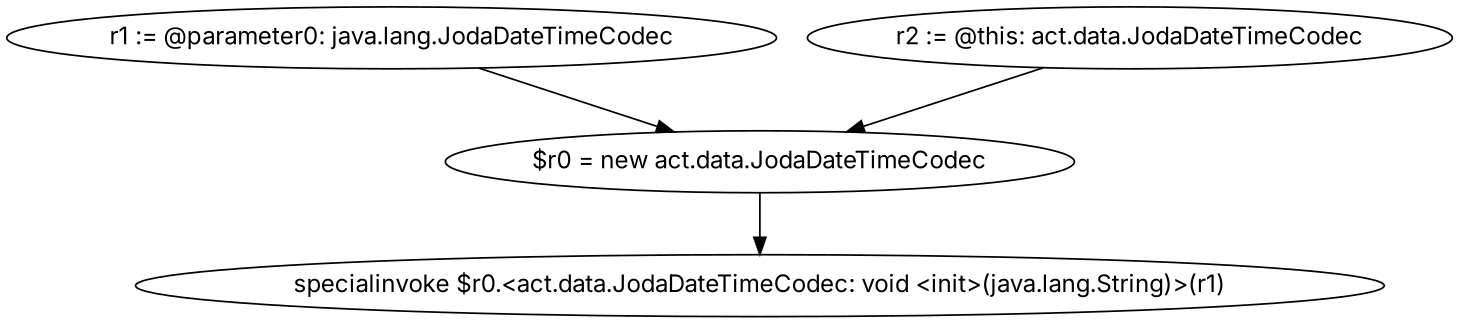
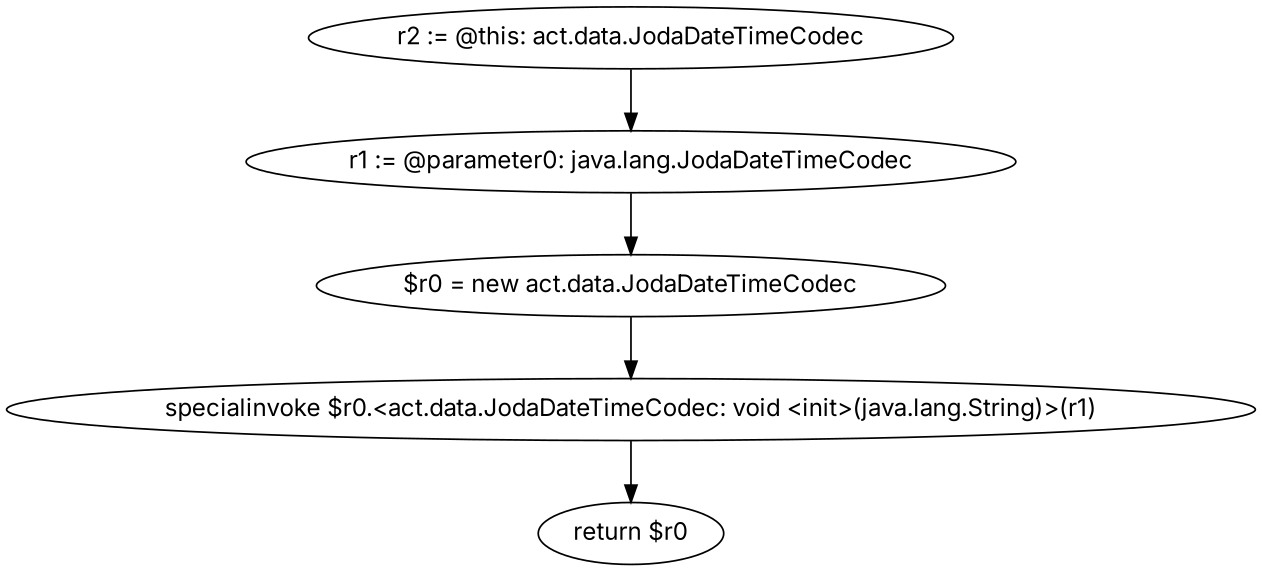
(953, 97) -> (631, 91)
none -> (631, 533)
